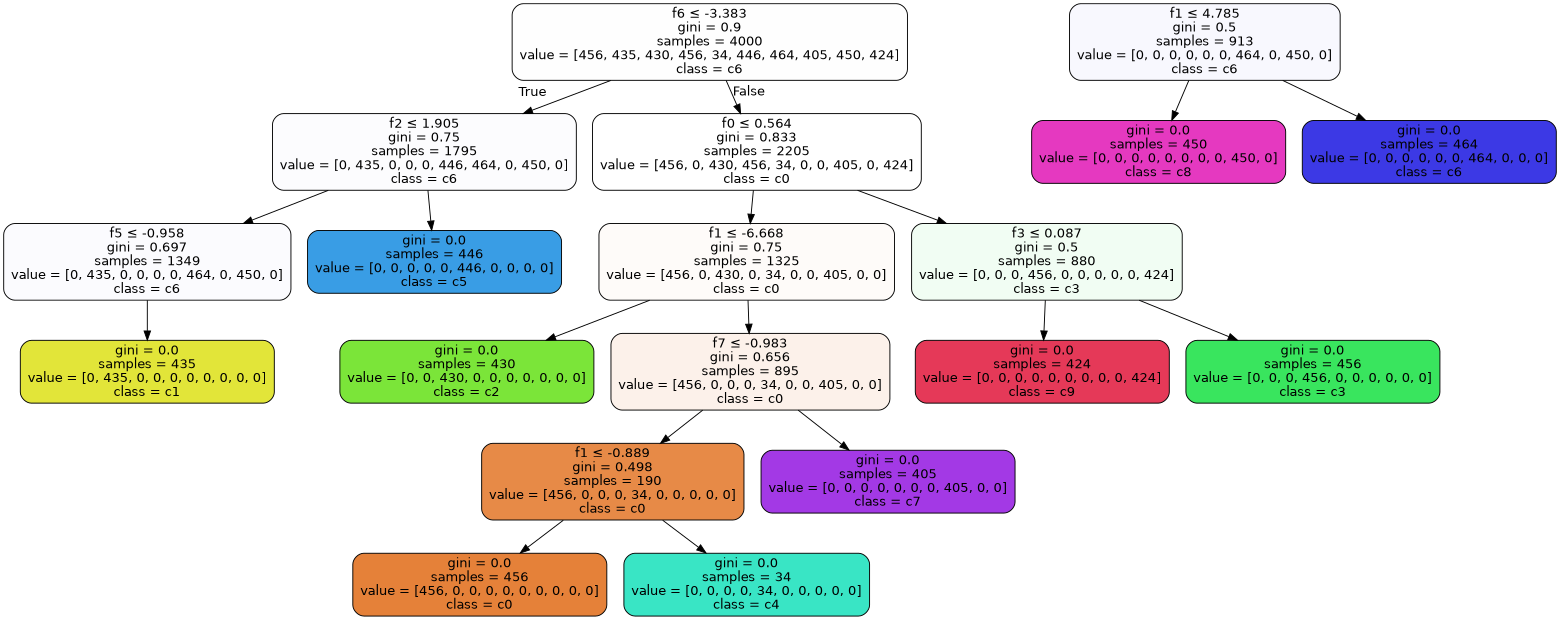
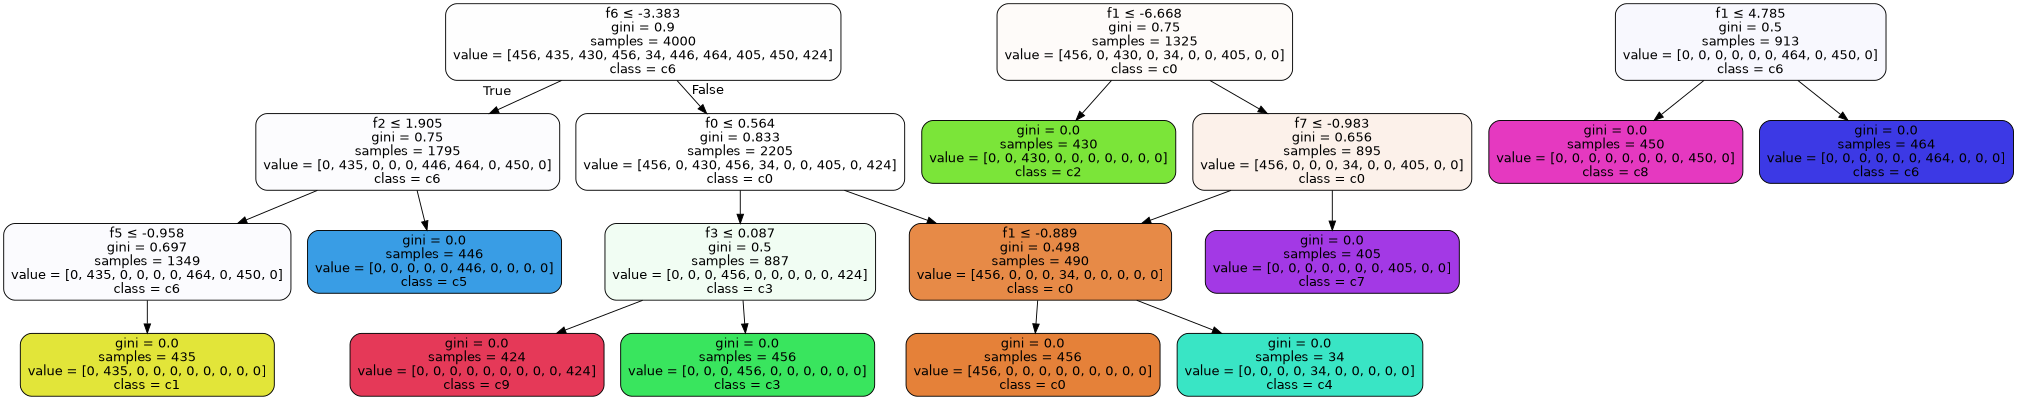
(752, 202) -> (886, 205)
(1047, 261) -> (740, 261)
(613, 481) -> (1040, 261)
